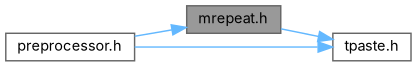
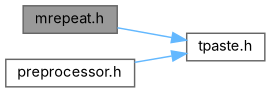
(153, 33) -> none
